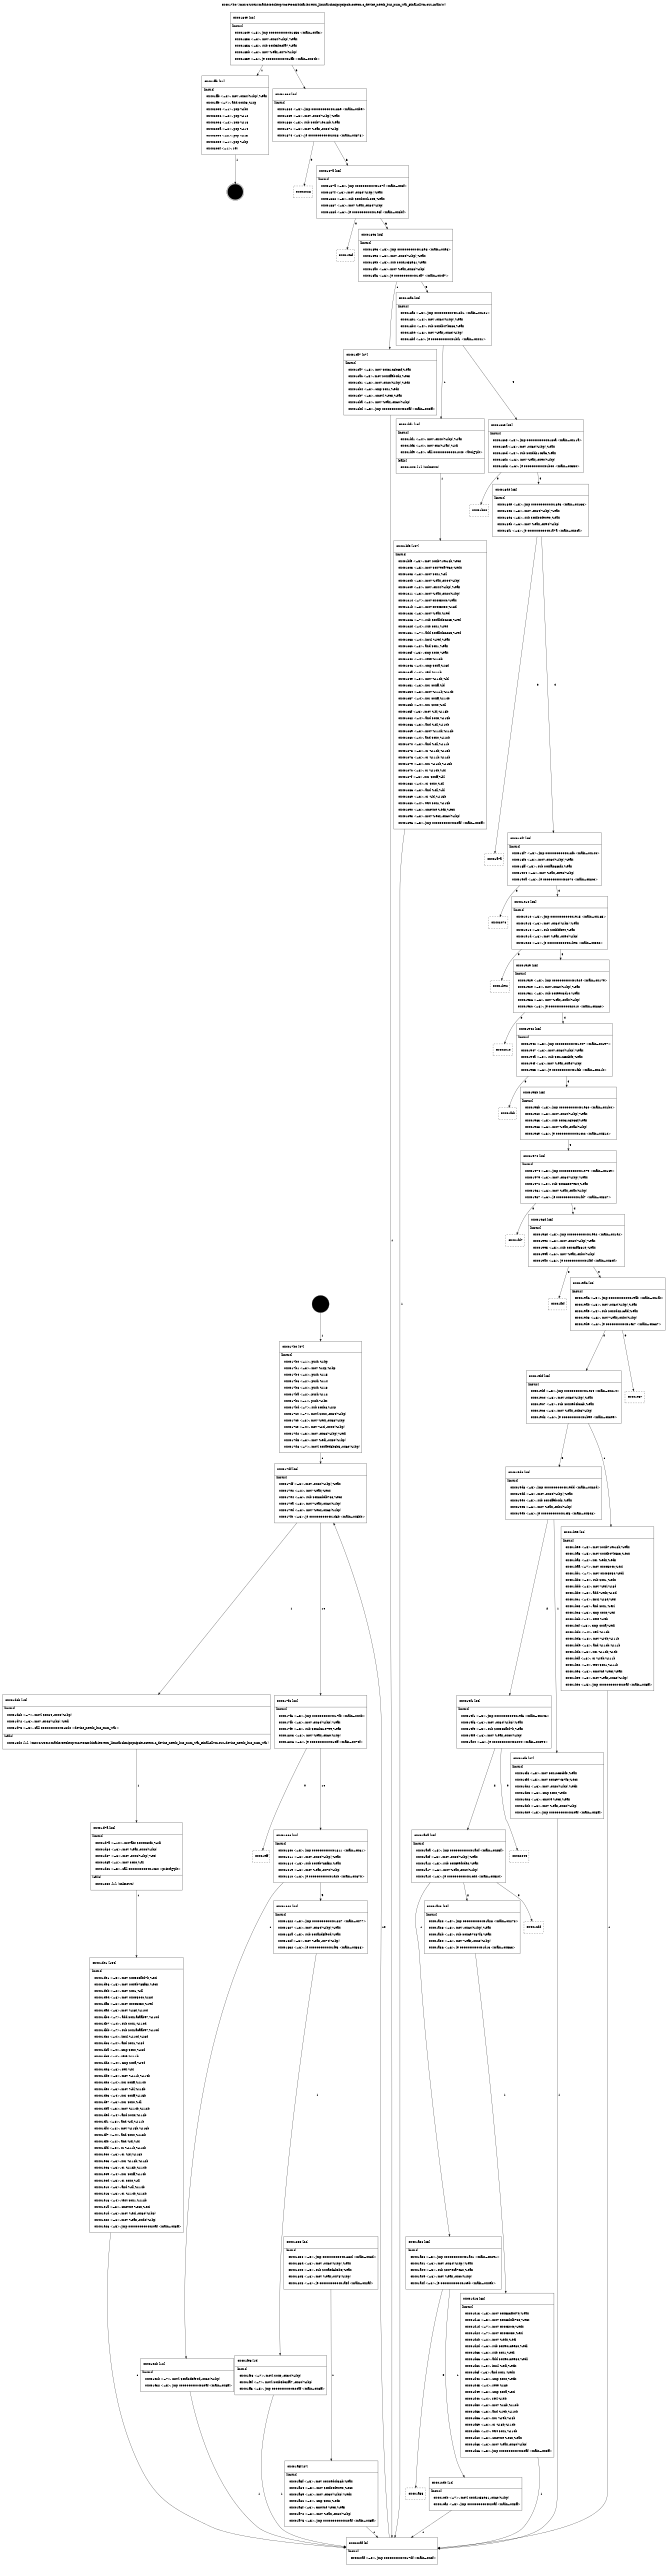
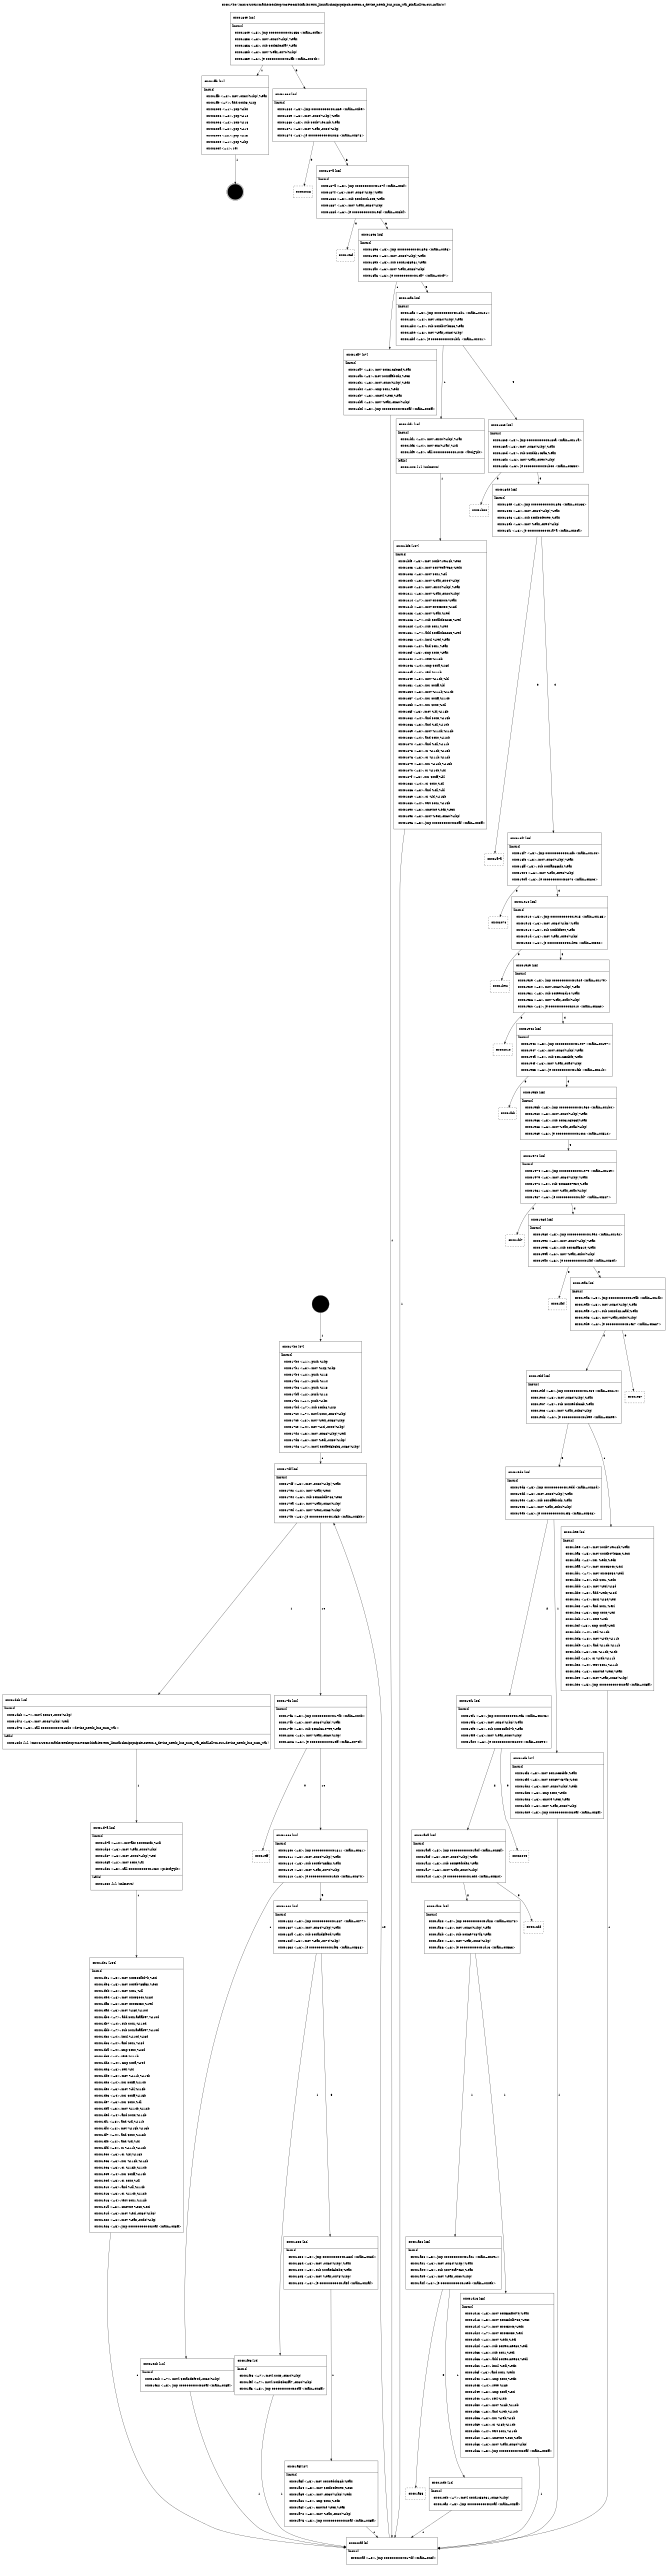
(428, 2057) -> (463, 2094)
none -> (326, 2094)
